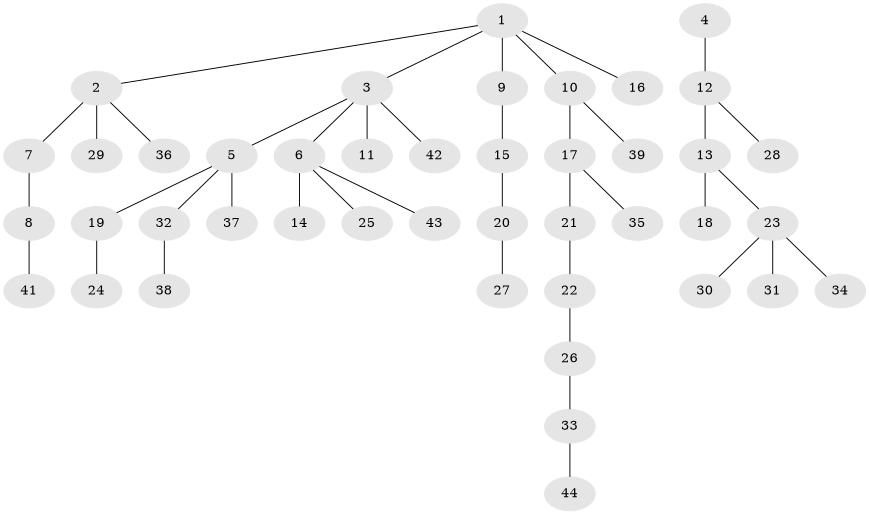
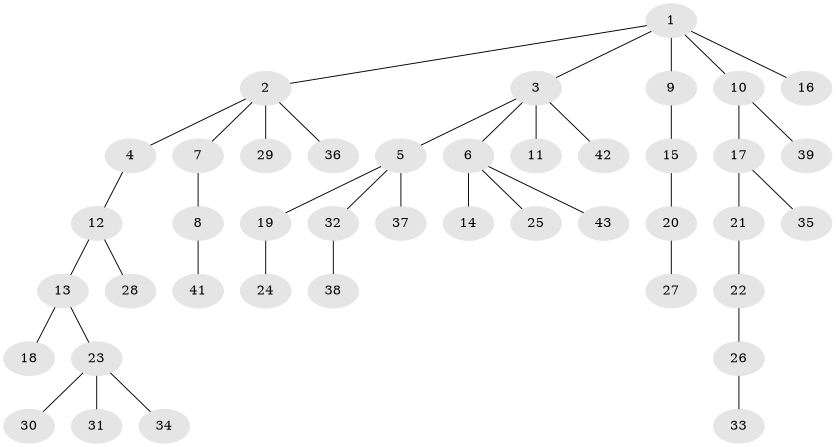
none -> (198, 122)
(570, 494) -> none
